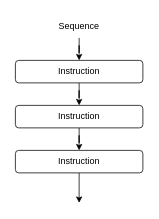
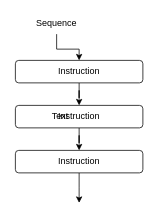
(79, 27) -> (57, 23)
none -> (60, 117)
